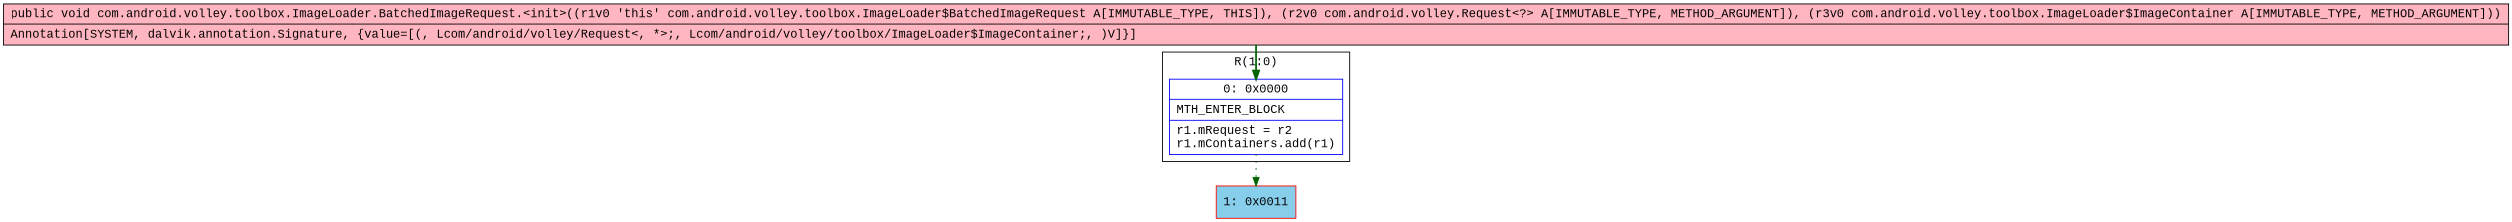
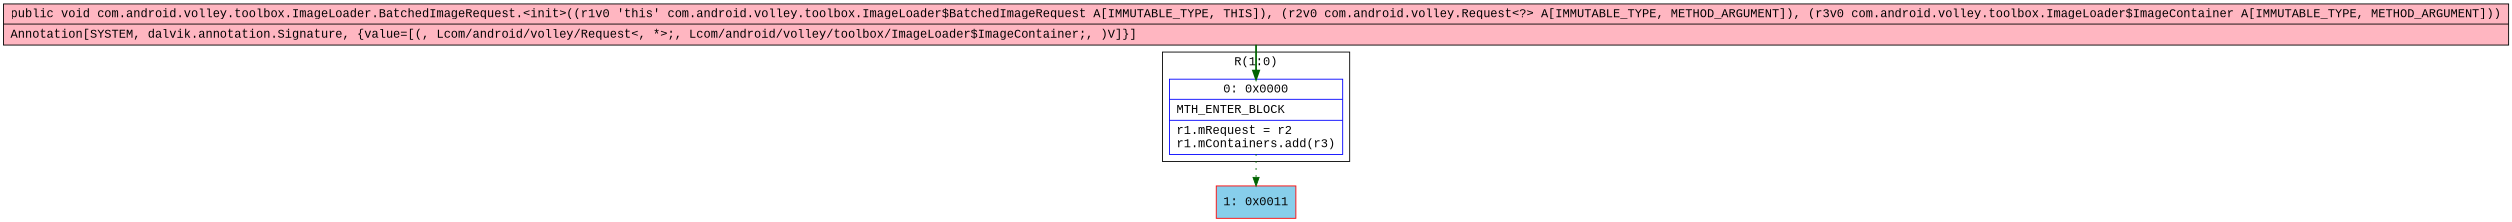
(1256, 144) -> (1256, 144)
